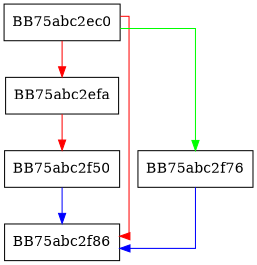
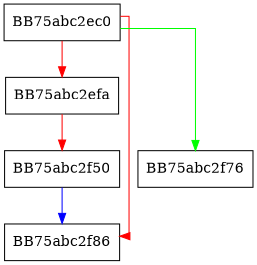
(193, 248) -> none
